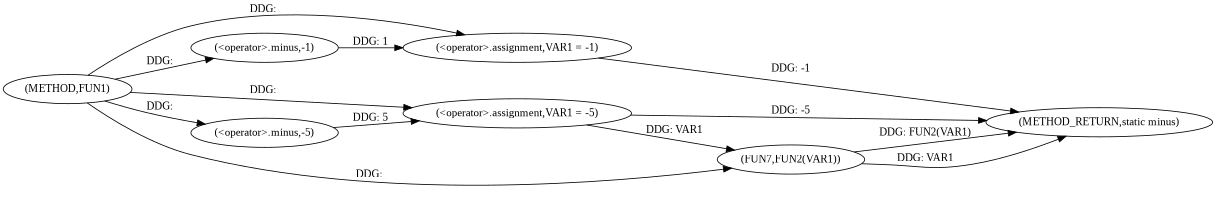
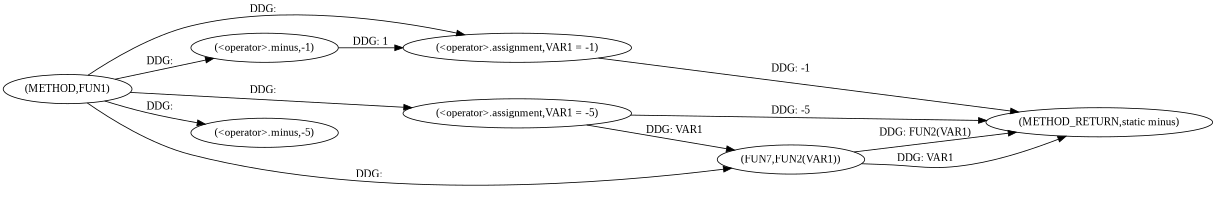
(372, 125) -> none
